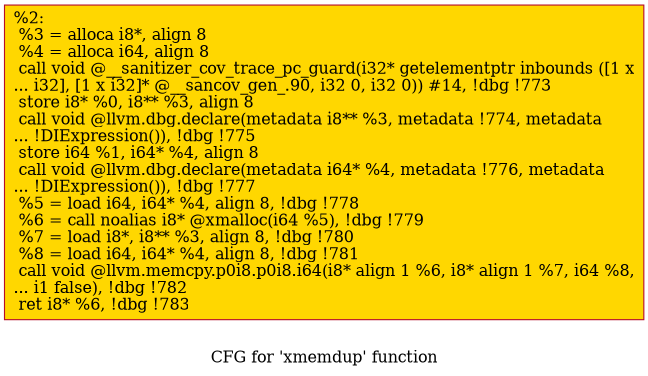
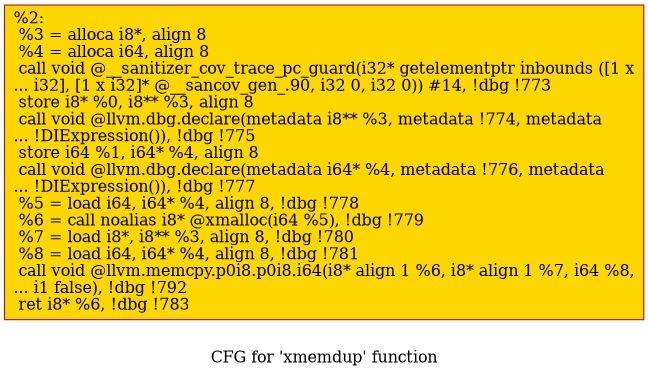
(101, 288) -> (101, 288)
